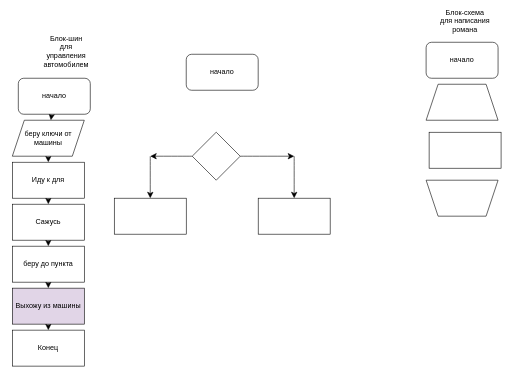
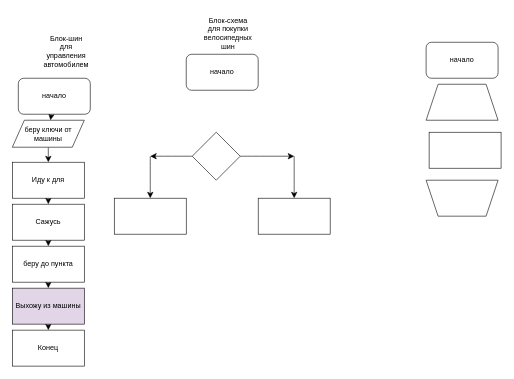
(465, 21) -> none
none -> (228, 33)
(48, 138) -> (48, 134)
